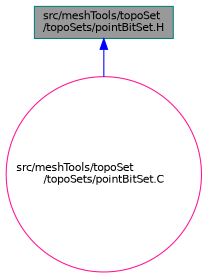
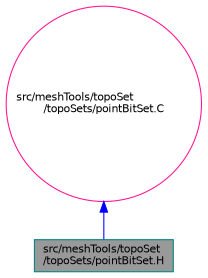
(104, 63) -> (104, 226)
